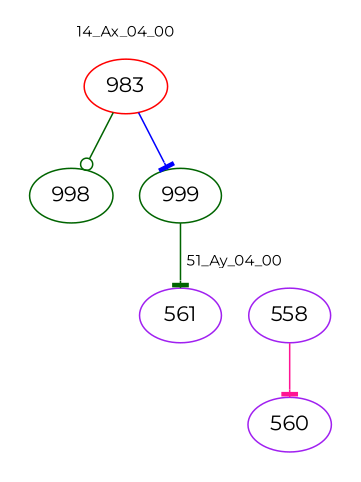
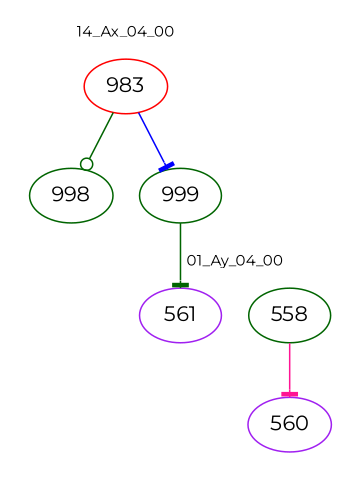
(235, 262) -> (235, 262)
(290, 315) -> (290, 315)
